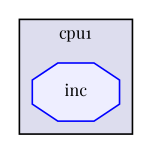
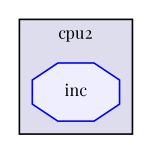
(76, 35) -> (76, 35)
